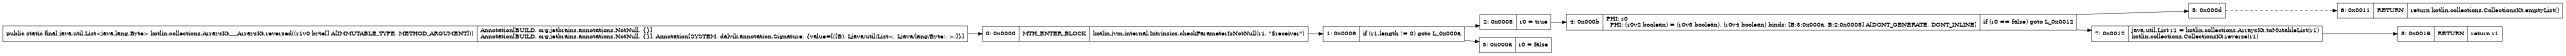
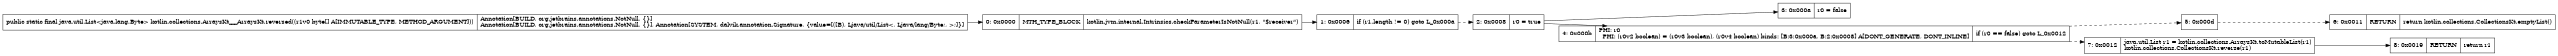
(2131, 13) -> (2123, 25)
(1470, 27) -> (1463, 22)
(2082, 30) -> (2075, 42)
(1054, 34) -> (1051, 22)
(1470, 41) -> (1659, 16)
